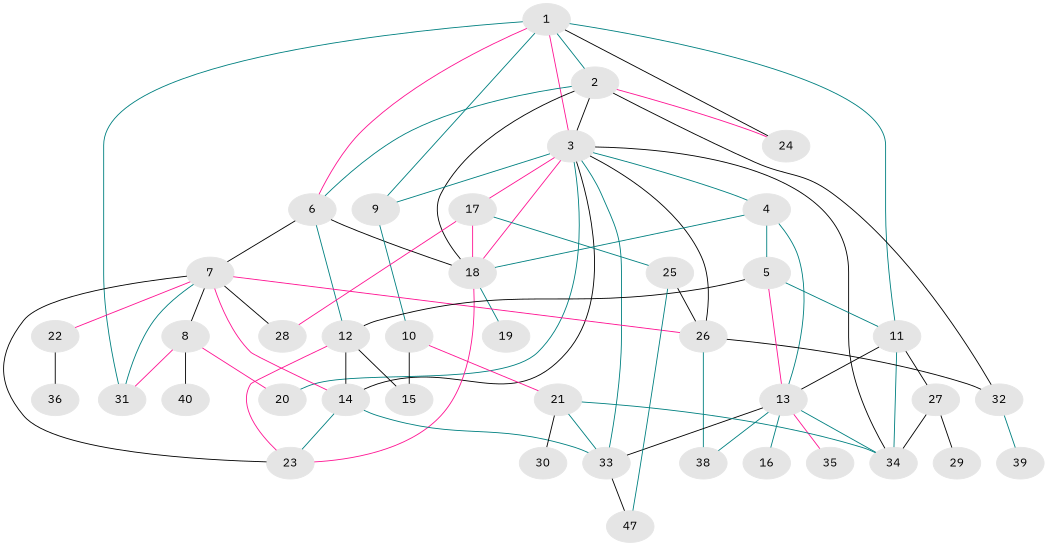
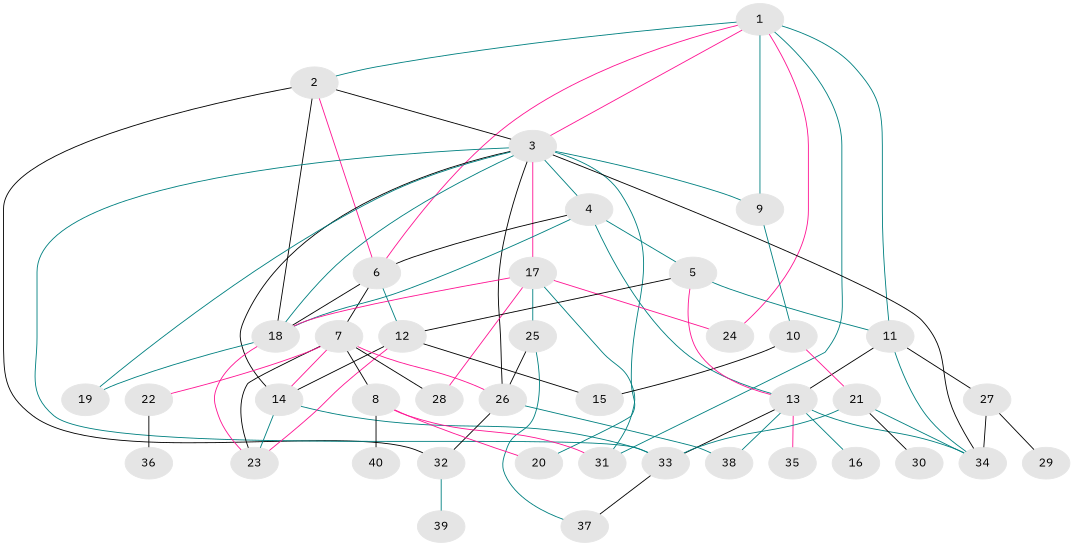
(666, 83) -> (808, 185)
(692, 111) -> (631, 305)
(438, 119) -> (346, 178)
(522, 209) -> (389, 225)
none -> (481, 237)
none -> (283, 253)
(149, 327) -> (612, 361)
(630, 527) -> (585, 527)
